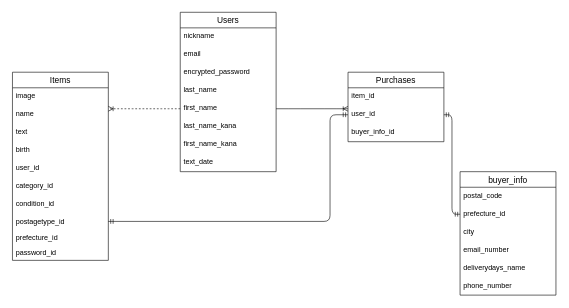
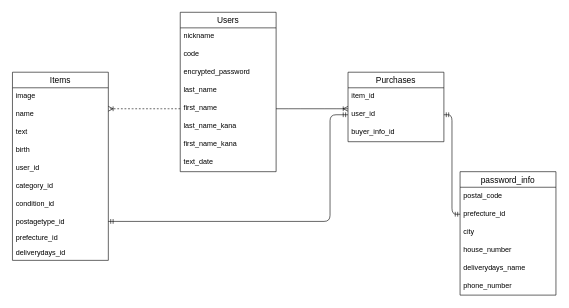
(192, 54) -> (192, 54)
(508, 180) -> (508, 180)
(486, 250) -> (488, 250)
(37, 253) -> (43, 253)
